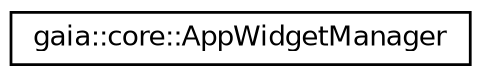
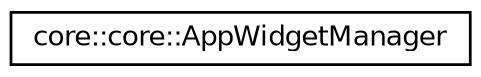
(241, 38) -> (241, 38)
